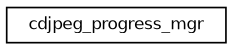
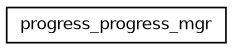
(116, 25) -> (116, 25)
